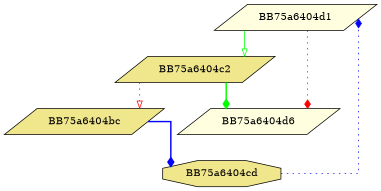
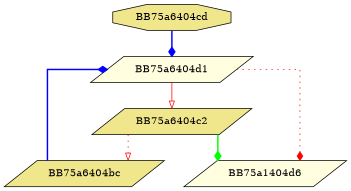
(245, 40) -> (172, 92)
(259, 122) -> (265, 174)
(171, 128) -> (47, 89)
(359, 140) -> (172, 39)
